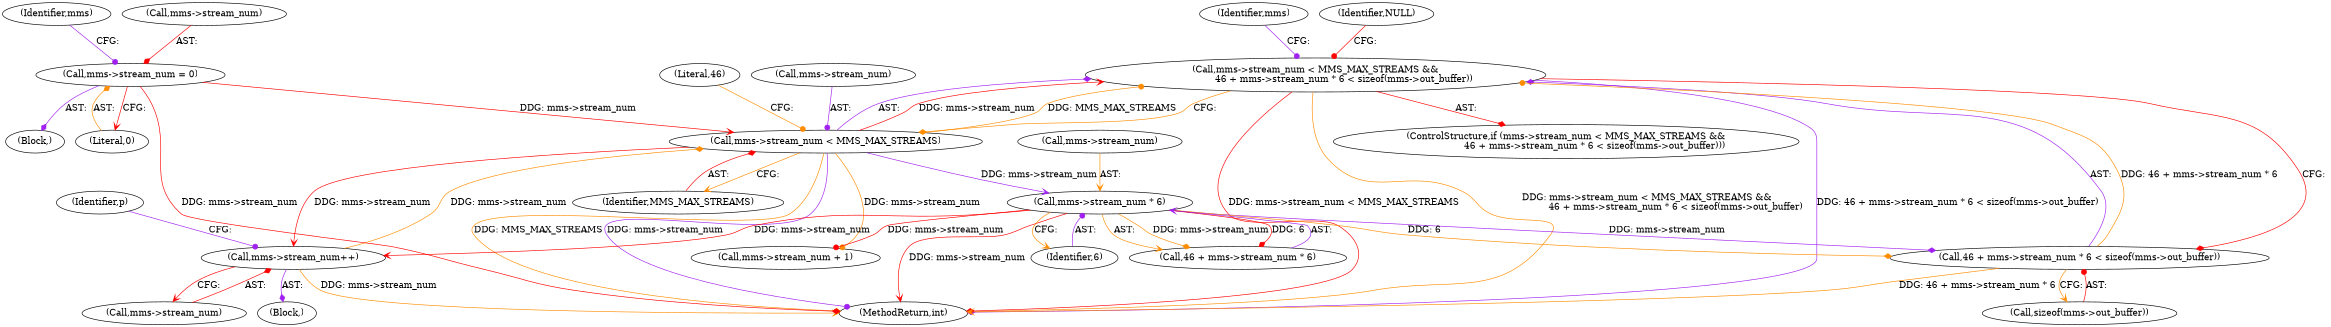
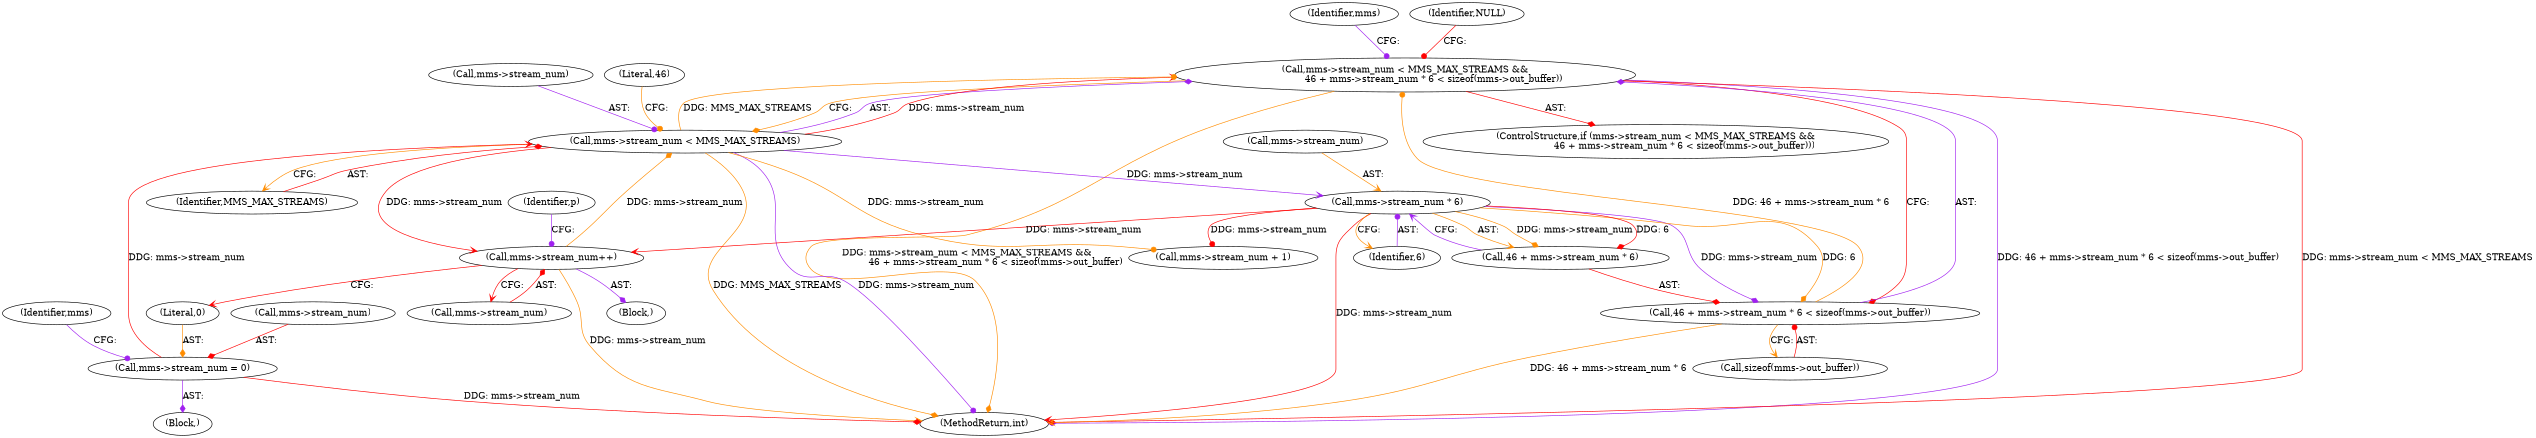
(122, 105) -> (348, 282)
(1323, 230) -> (1448, 230)
none -> (1650, 288)
